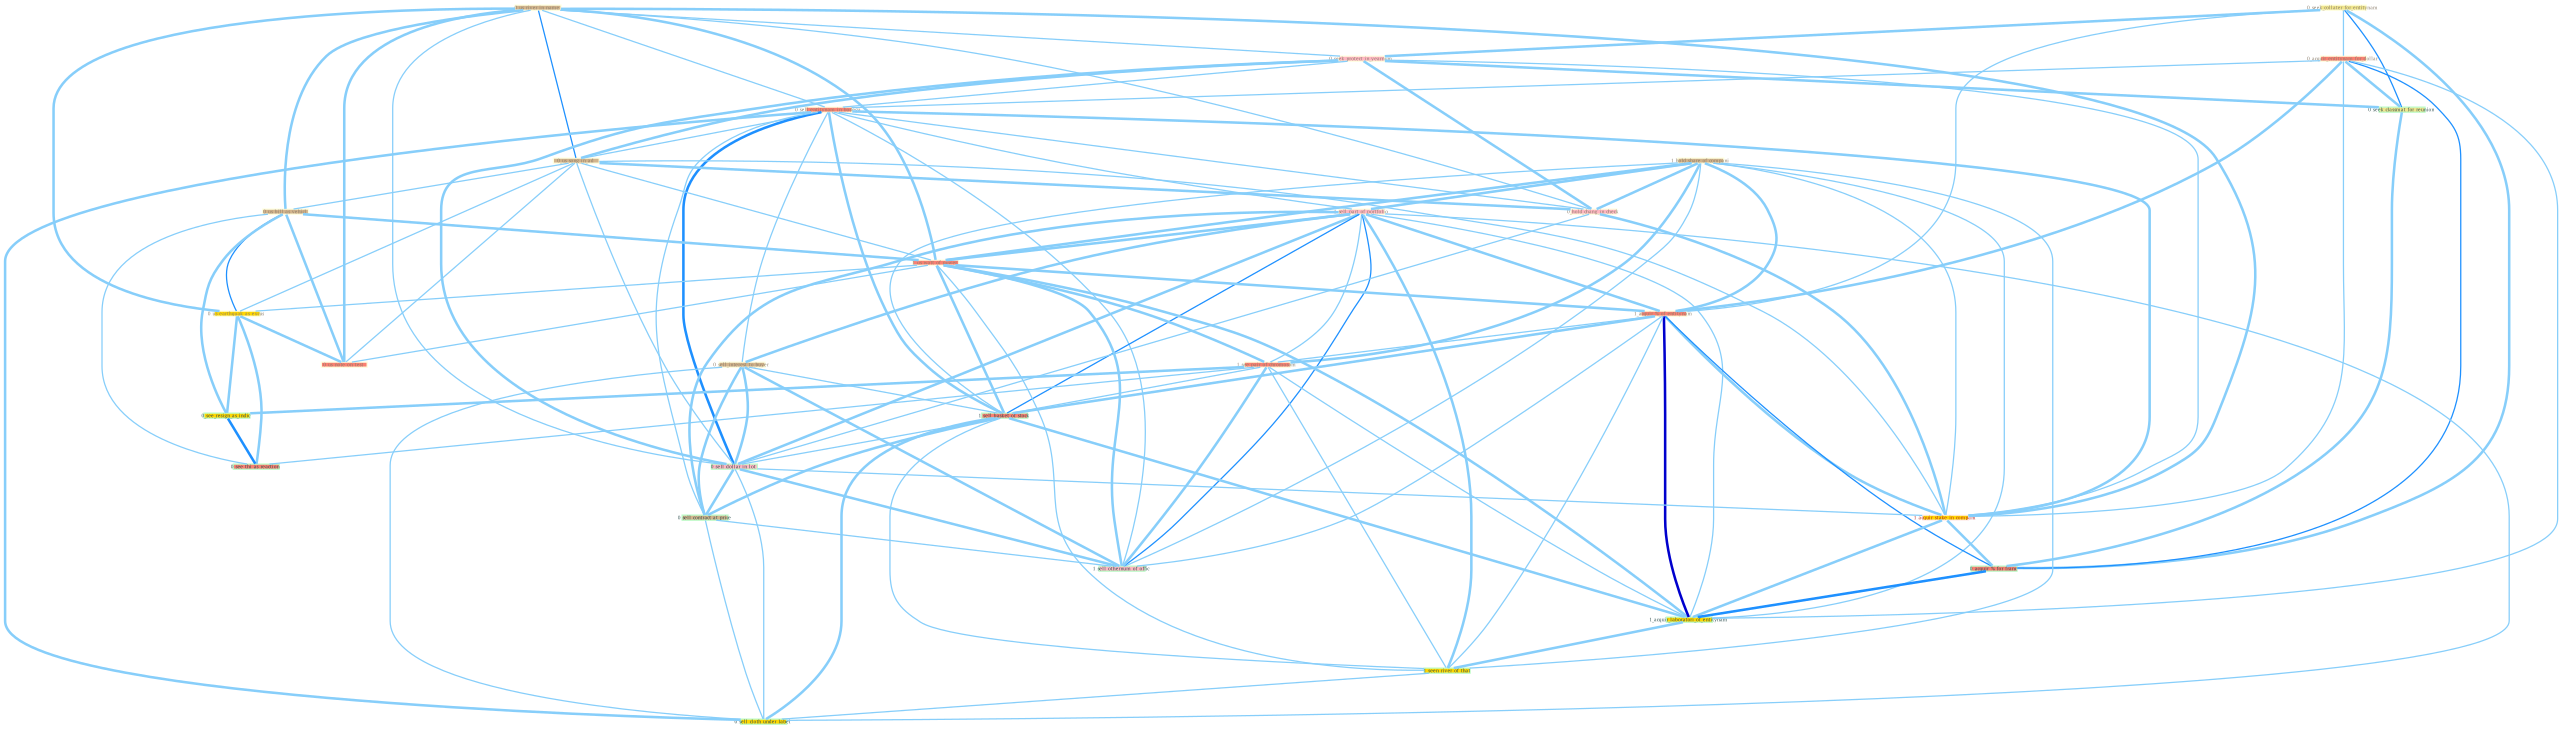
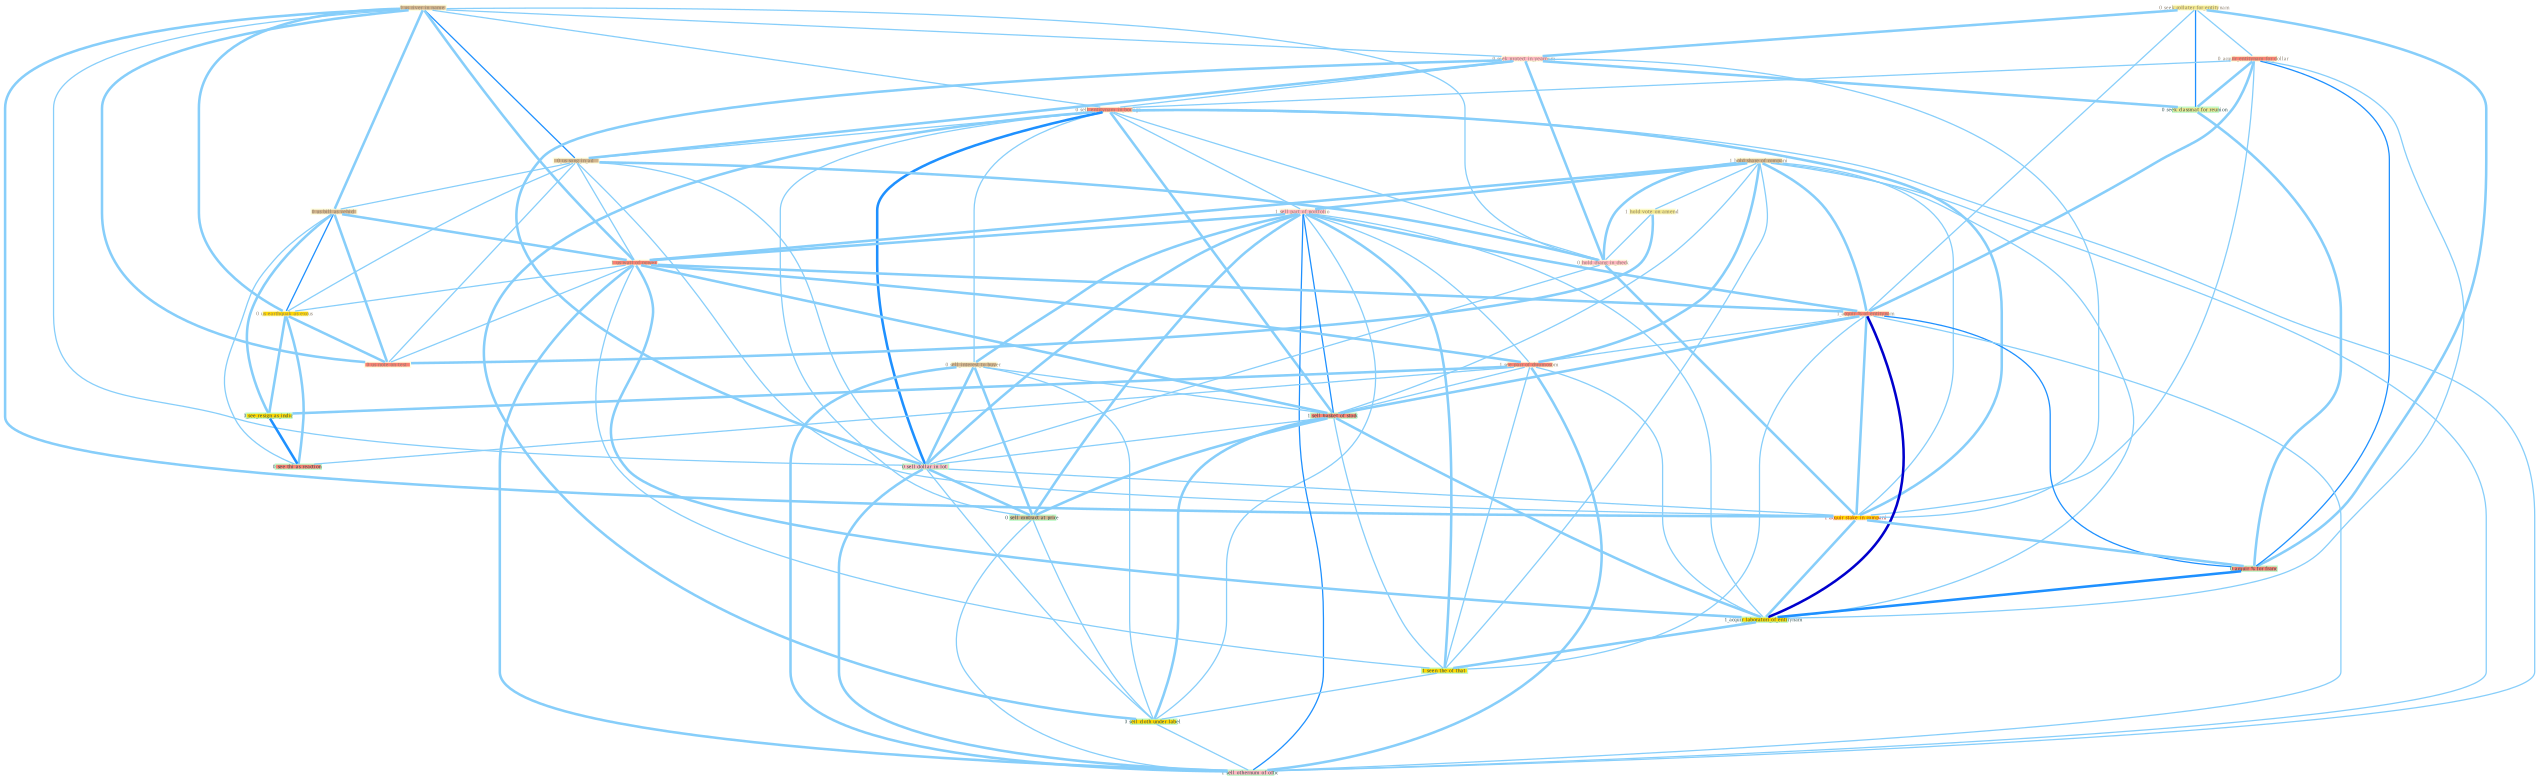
none -> (1652, 212)
(1447, 671) -> (1445, 671)
none -> (1202, 747)
